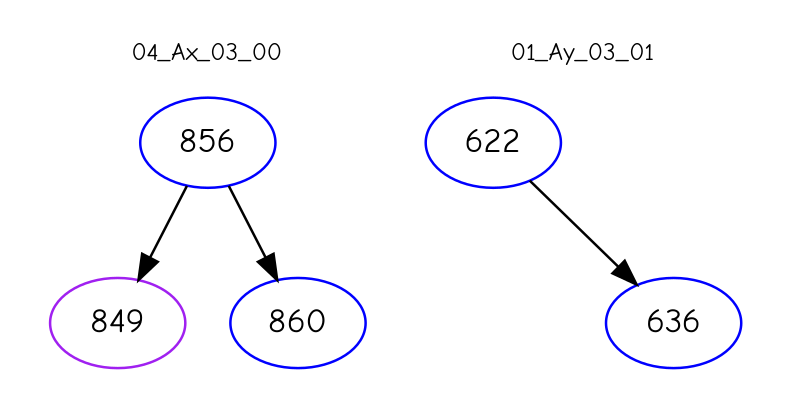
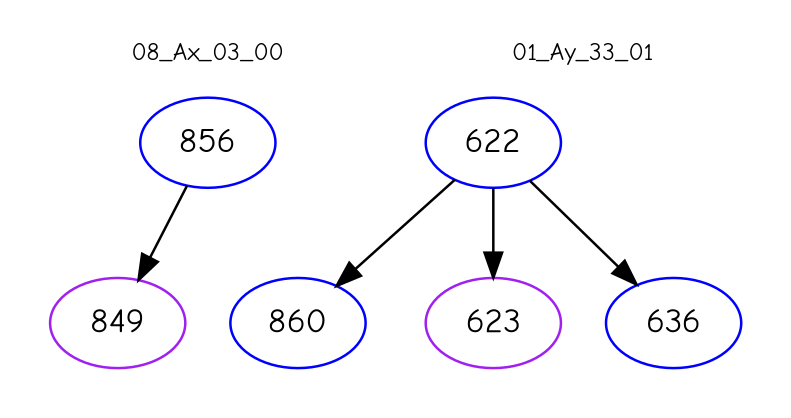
(208, 54) -> (208, 54)
(583, 54) -> (583, 54)
(247, 222) -> (422, 209)
none -> (493, 323)
